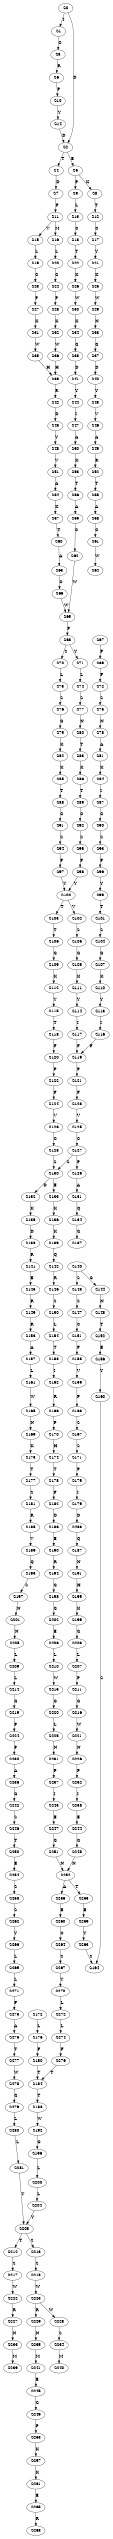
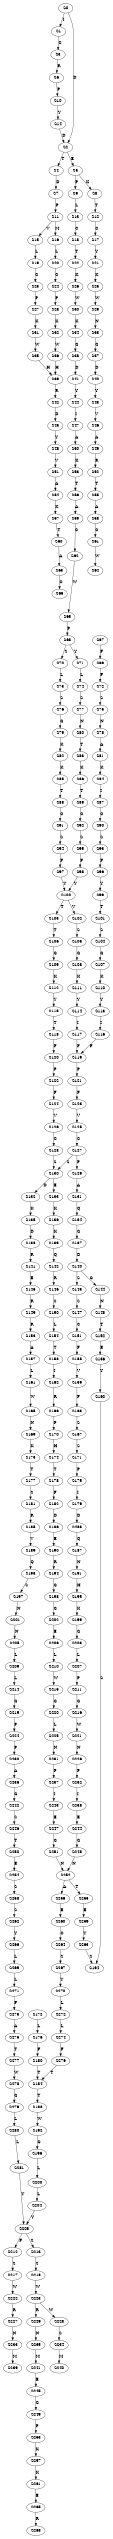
(63, 604) -> none
none -> (77, 1254)
(21, 2241) -> (21, 2241)
